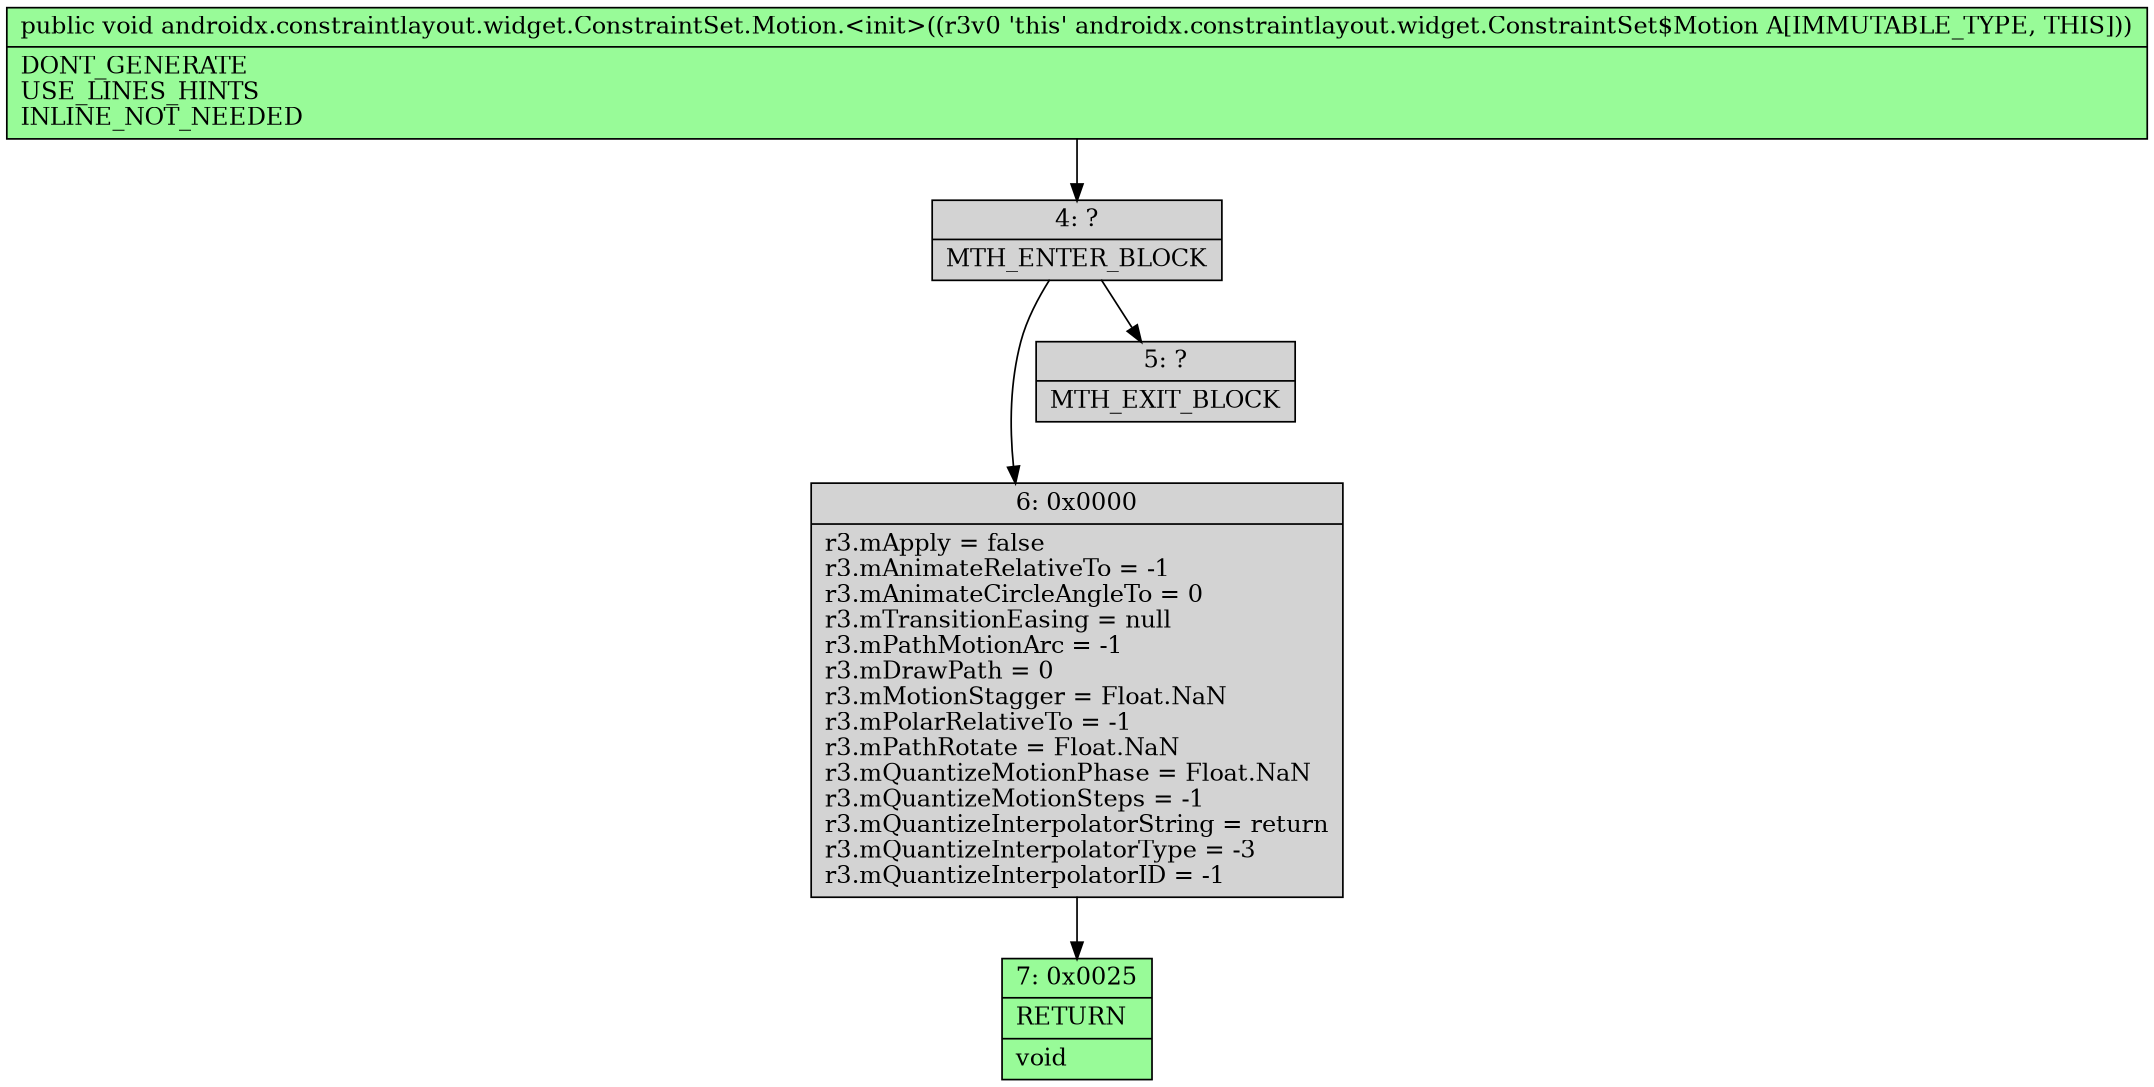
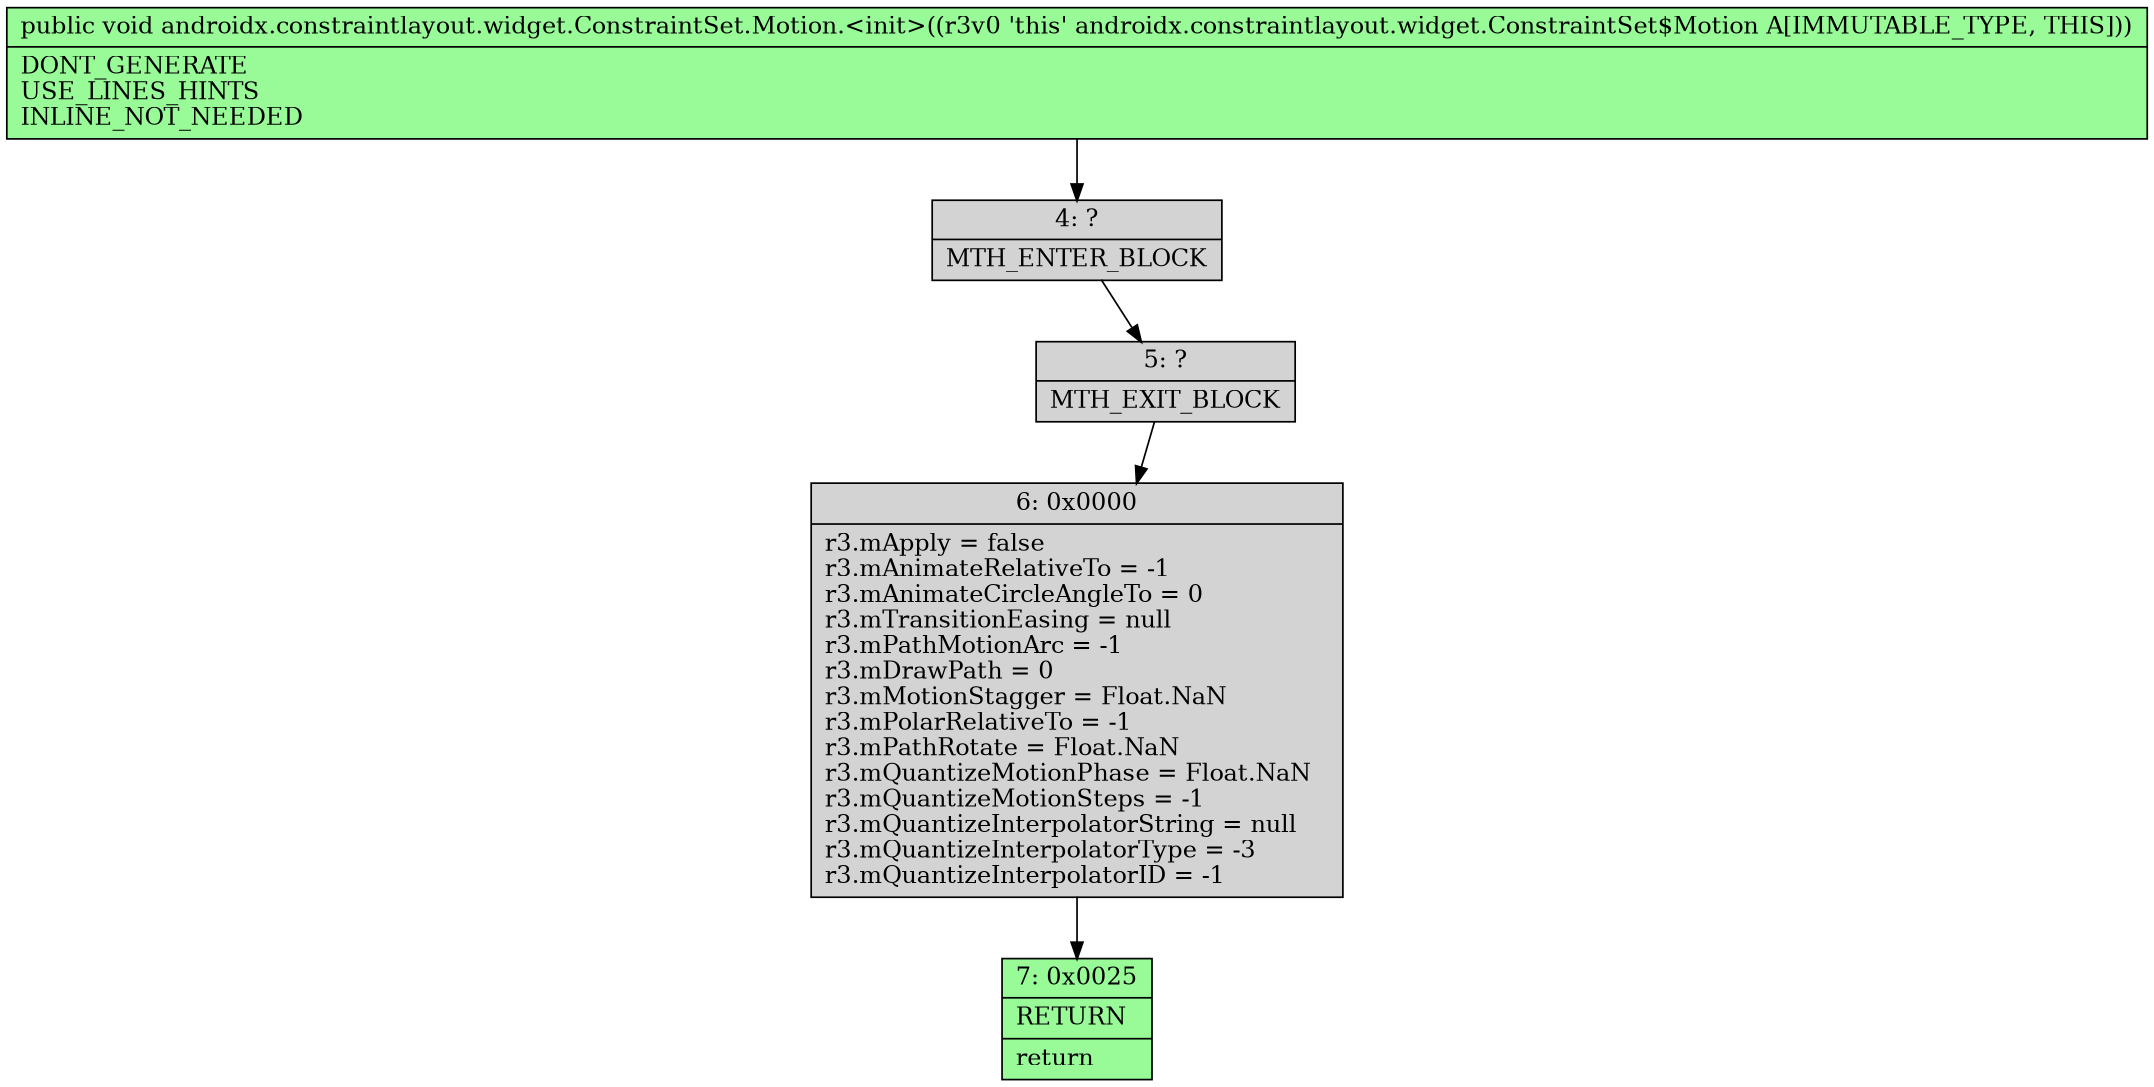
(1015, 370) -> (1148, 444)
(1077, 825) -> (1061, 825)
(1042, 1058) -> (1055, 1058)
